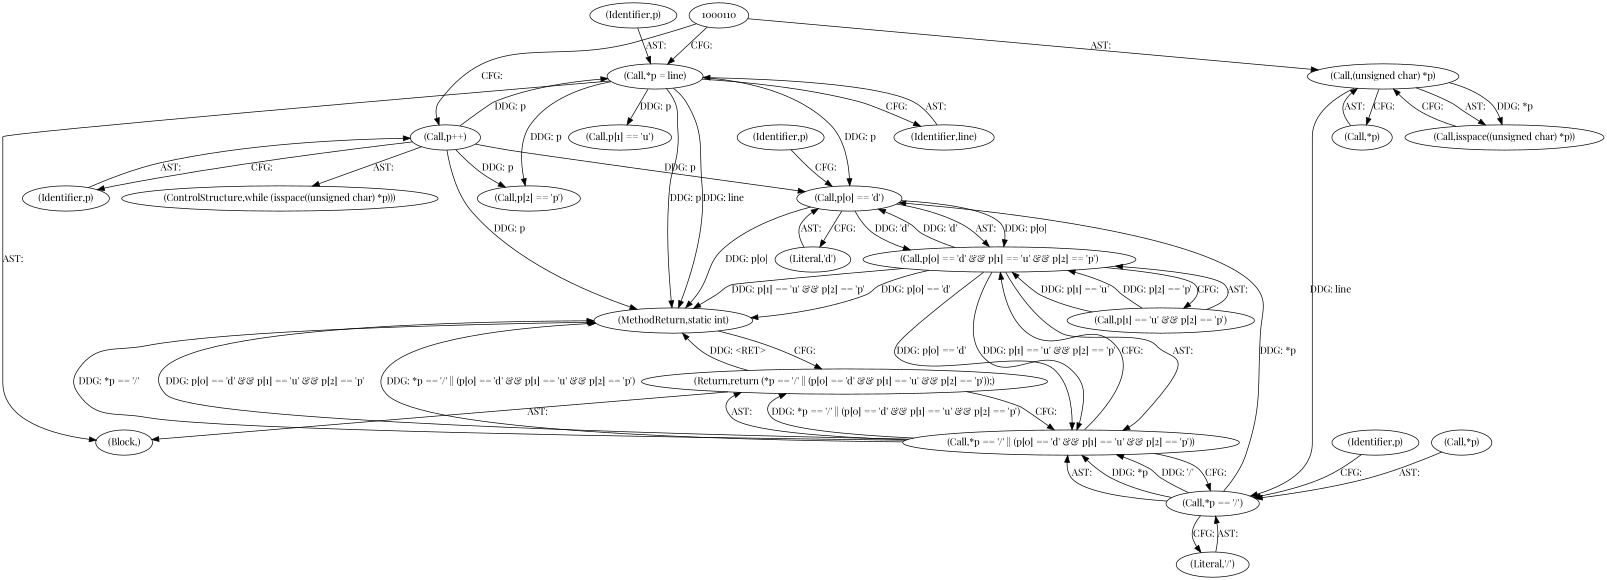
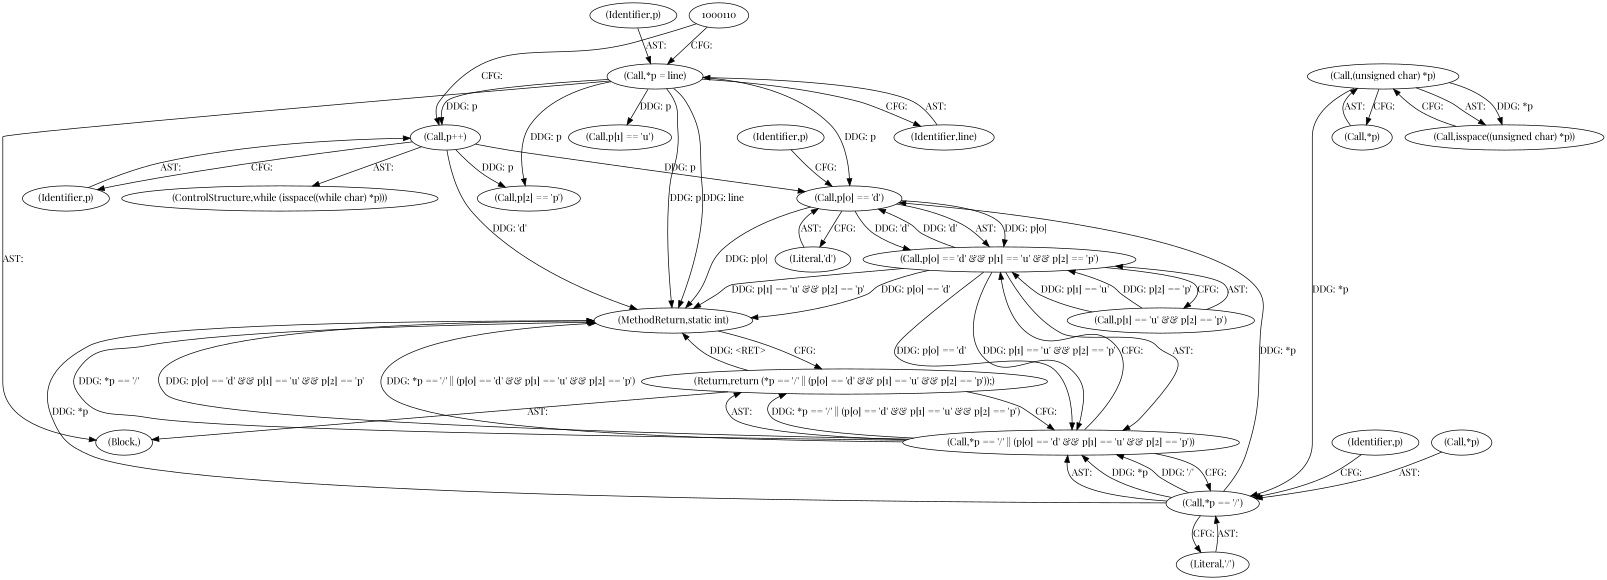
(1029, 44) -> none
(519, 93) -> (518, 87)
(280, 198) -> (280, 198)
(510, 229) -> (510, 229)
(1331, 290) -> (1331, 290)
none -> (304, 483)
